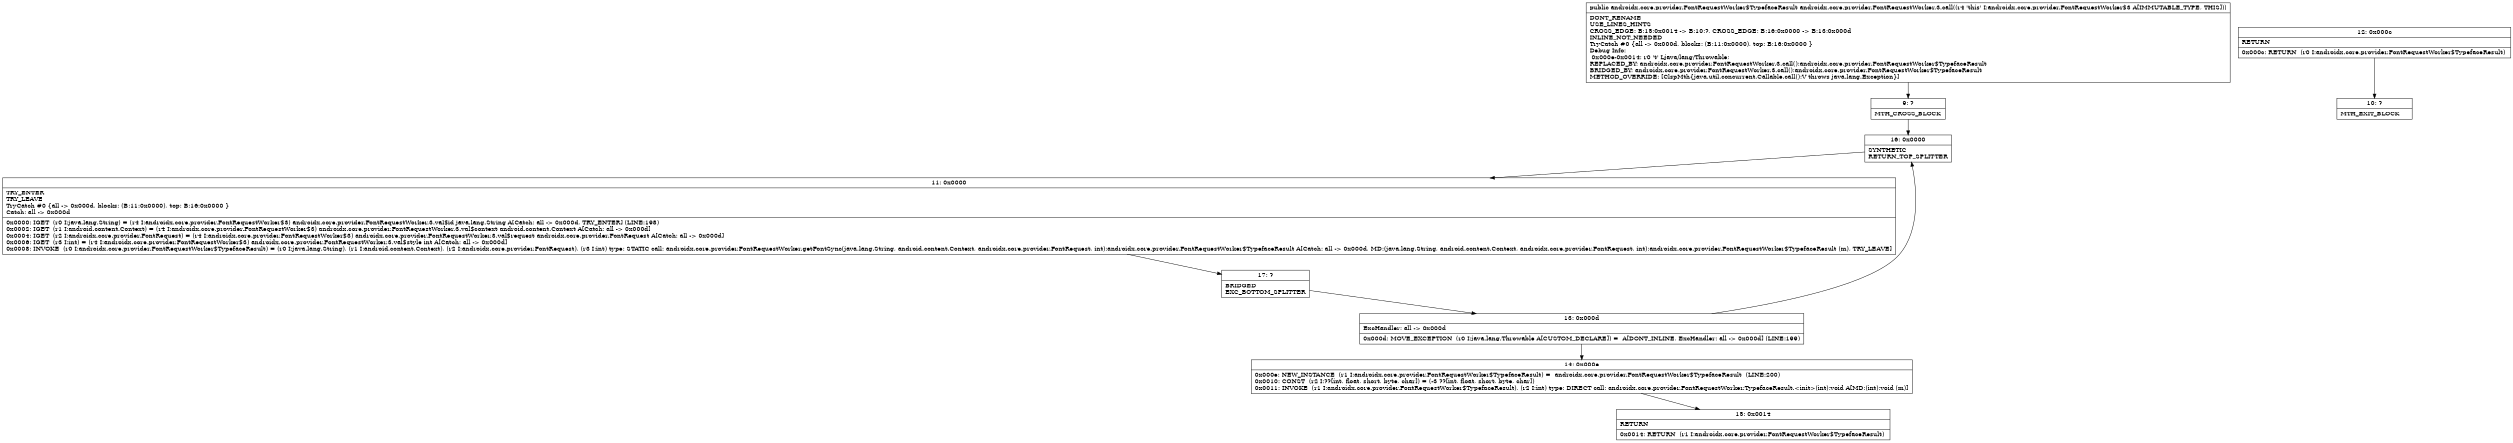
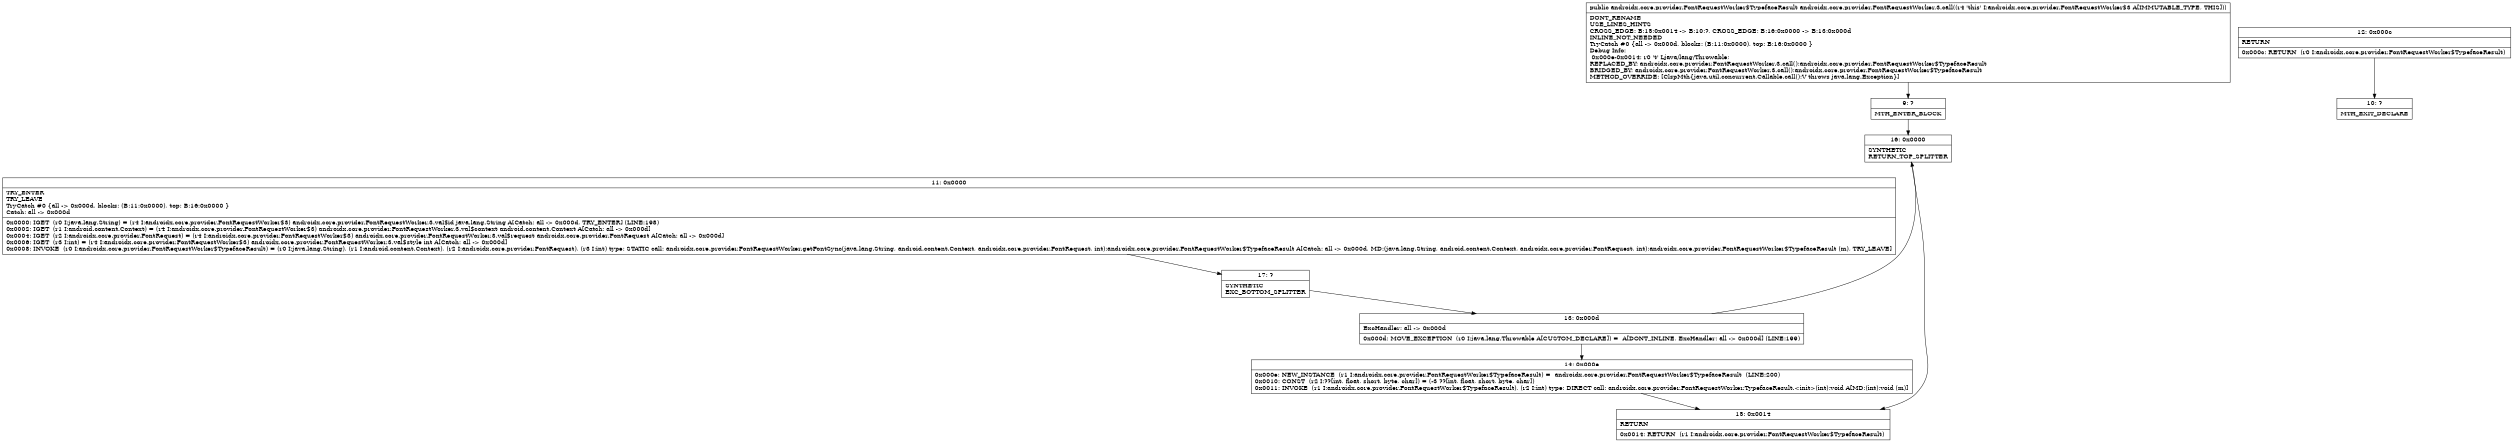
(1908, 114) -> (1908, 114)
(2370, 114) -> (2375, 114)
(1680, 165) -> (1925, 297)
(1241, 286) -> (1244, 286)
